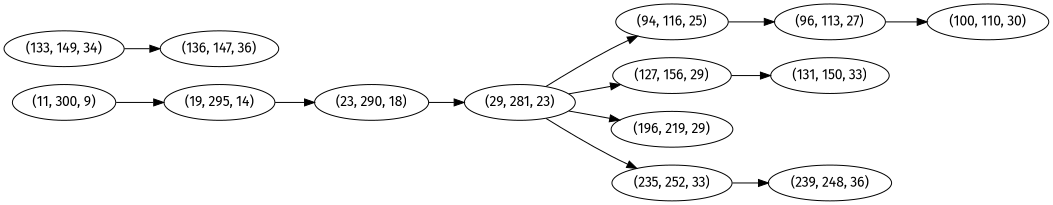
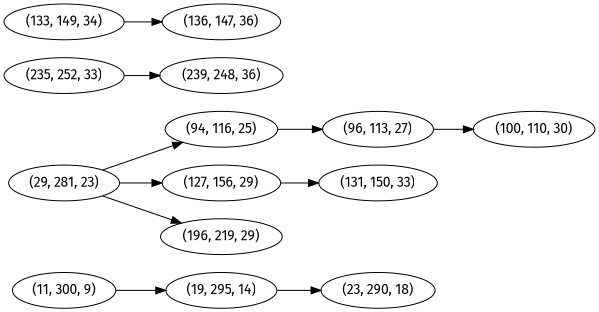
(441, 102) -> none
(586, 142) -> none
